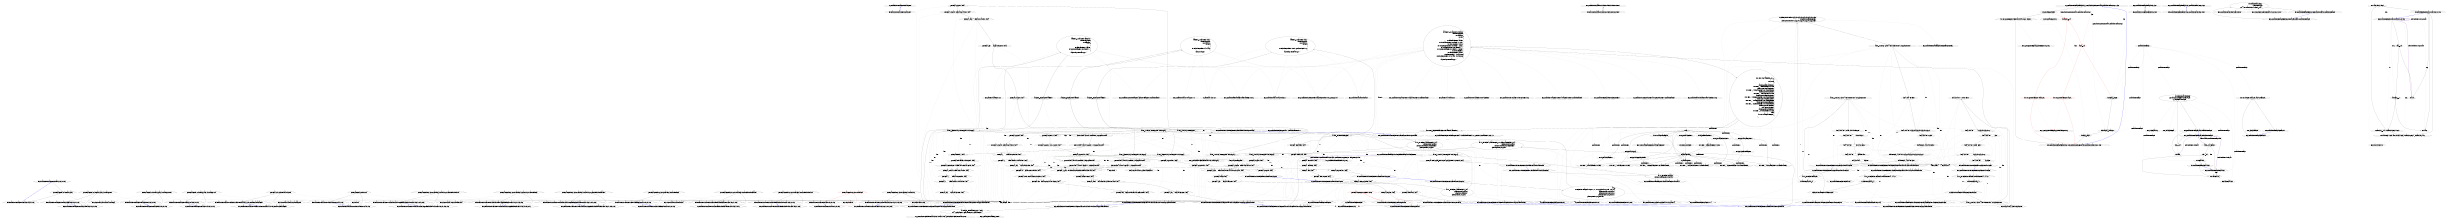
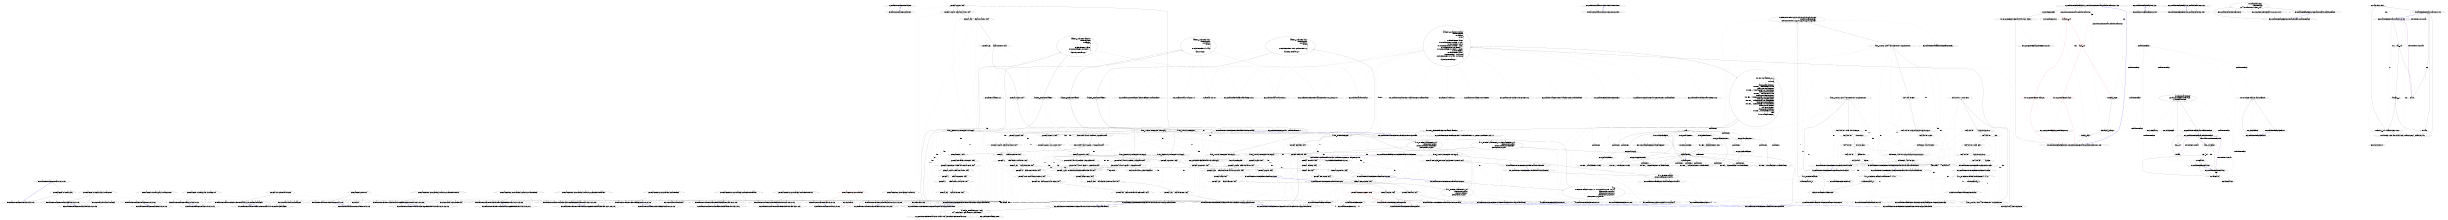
(1709, 145) -> (1709, 145)
